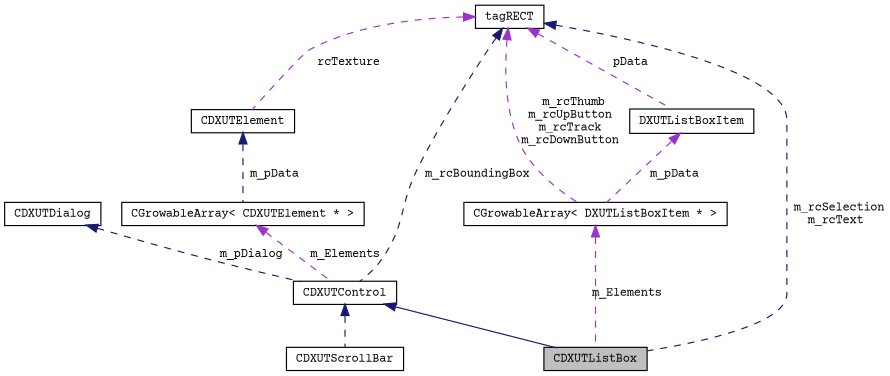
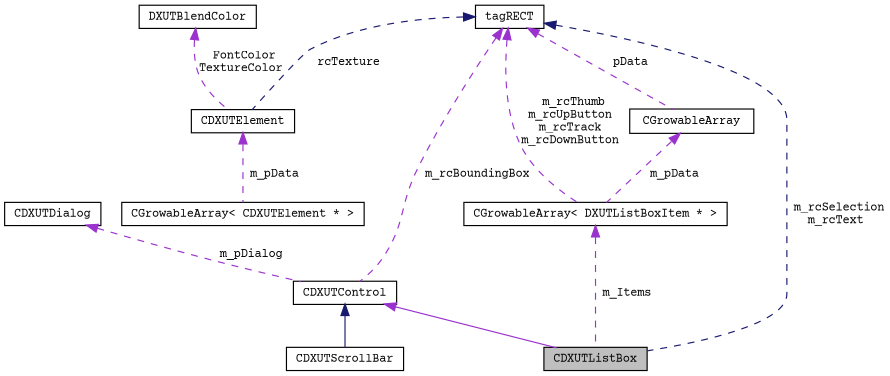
none -> (198, 17)
(344, 35) -> (344, 35)
(692, 121) -> (692, 121)
(423, 159) -> (423, 159)
(243, 173) -> (243, 173)
(199, 257) -> (199, 257)
(299, 257) -> none
(624, 293) -> (624, 293)
(476, 327) -> (476, 327)
(345, 332) -> (345, 332)
